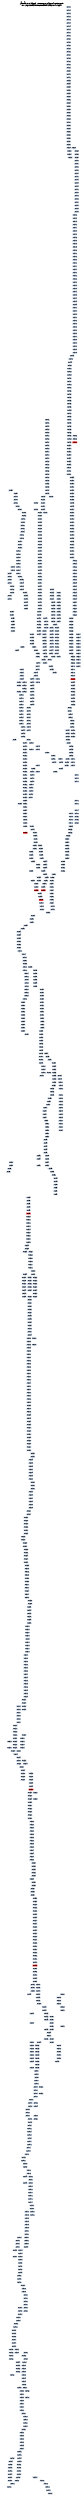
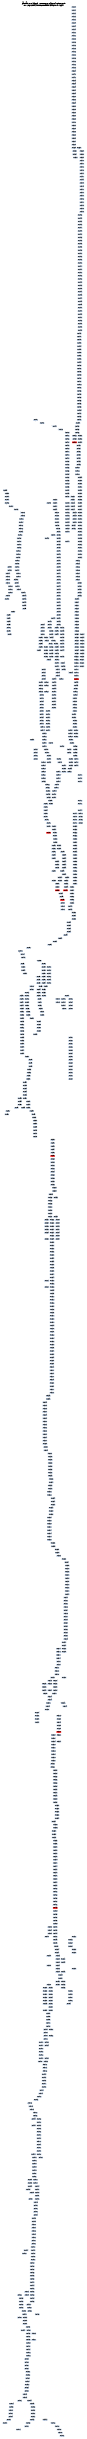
(53, 622) -> none
(42, 1018) -> none
